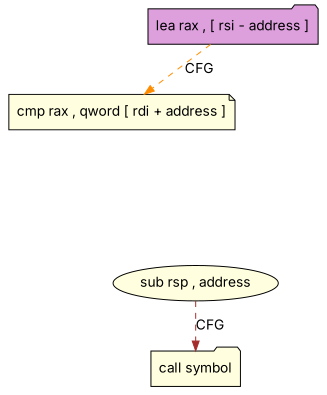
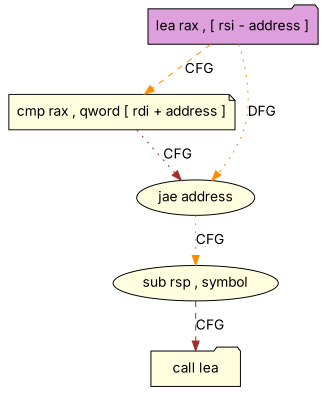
none -> (196, 198)
(196, 283) -> (196, 283)
(196, 369) -> (196, 369)
